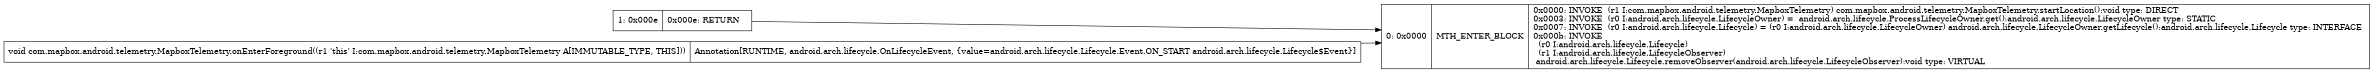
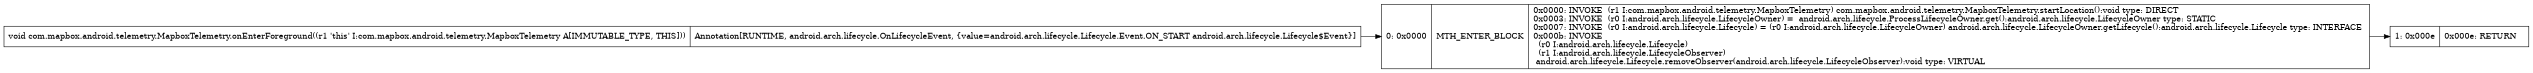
(1064, 26) -> (2377, 37)
